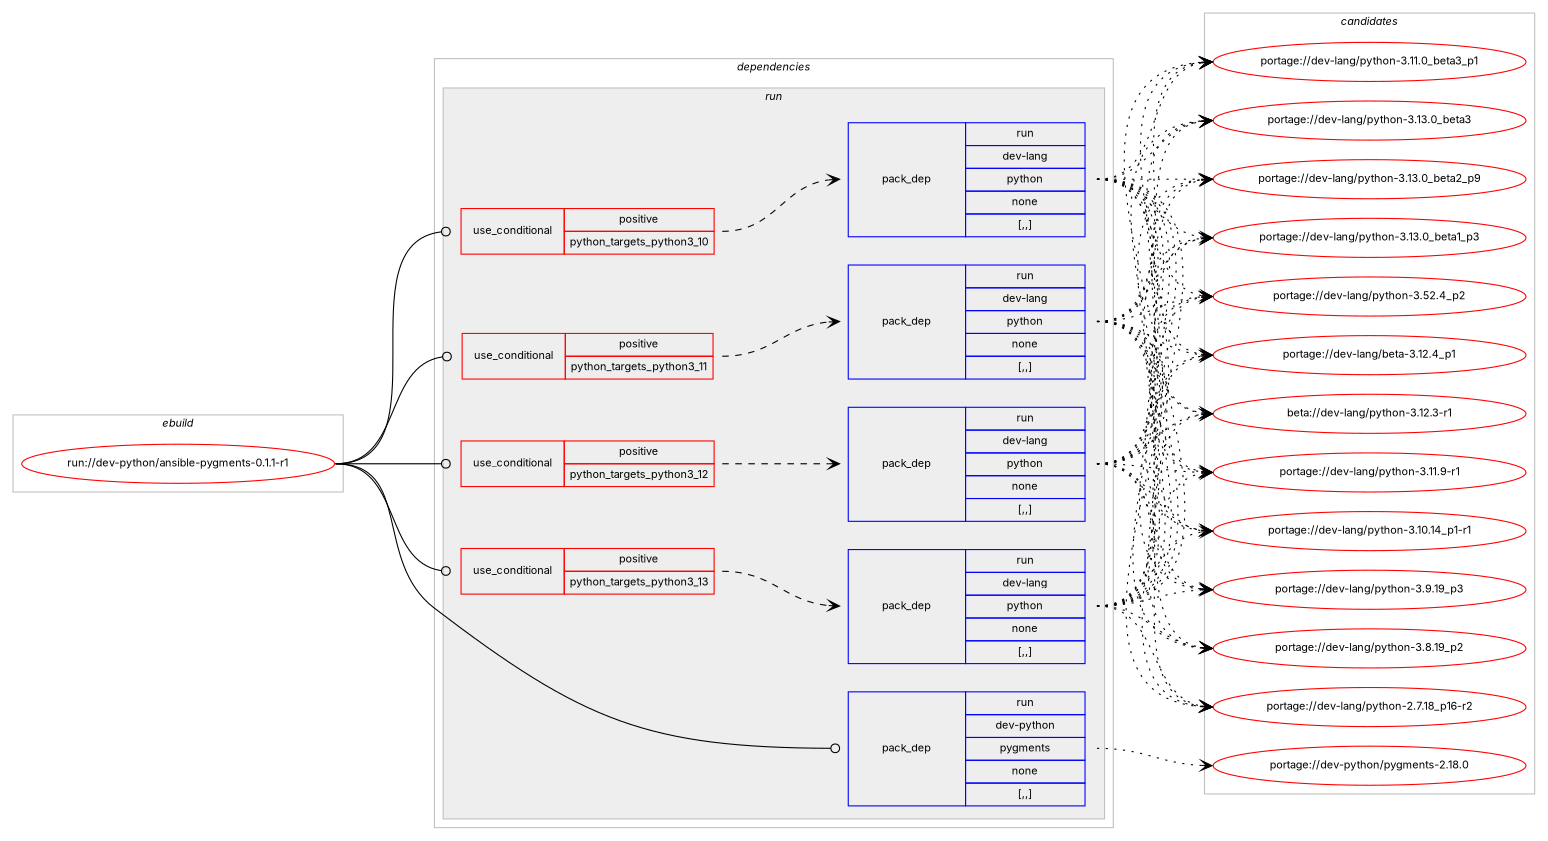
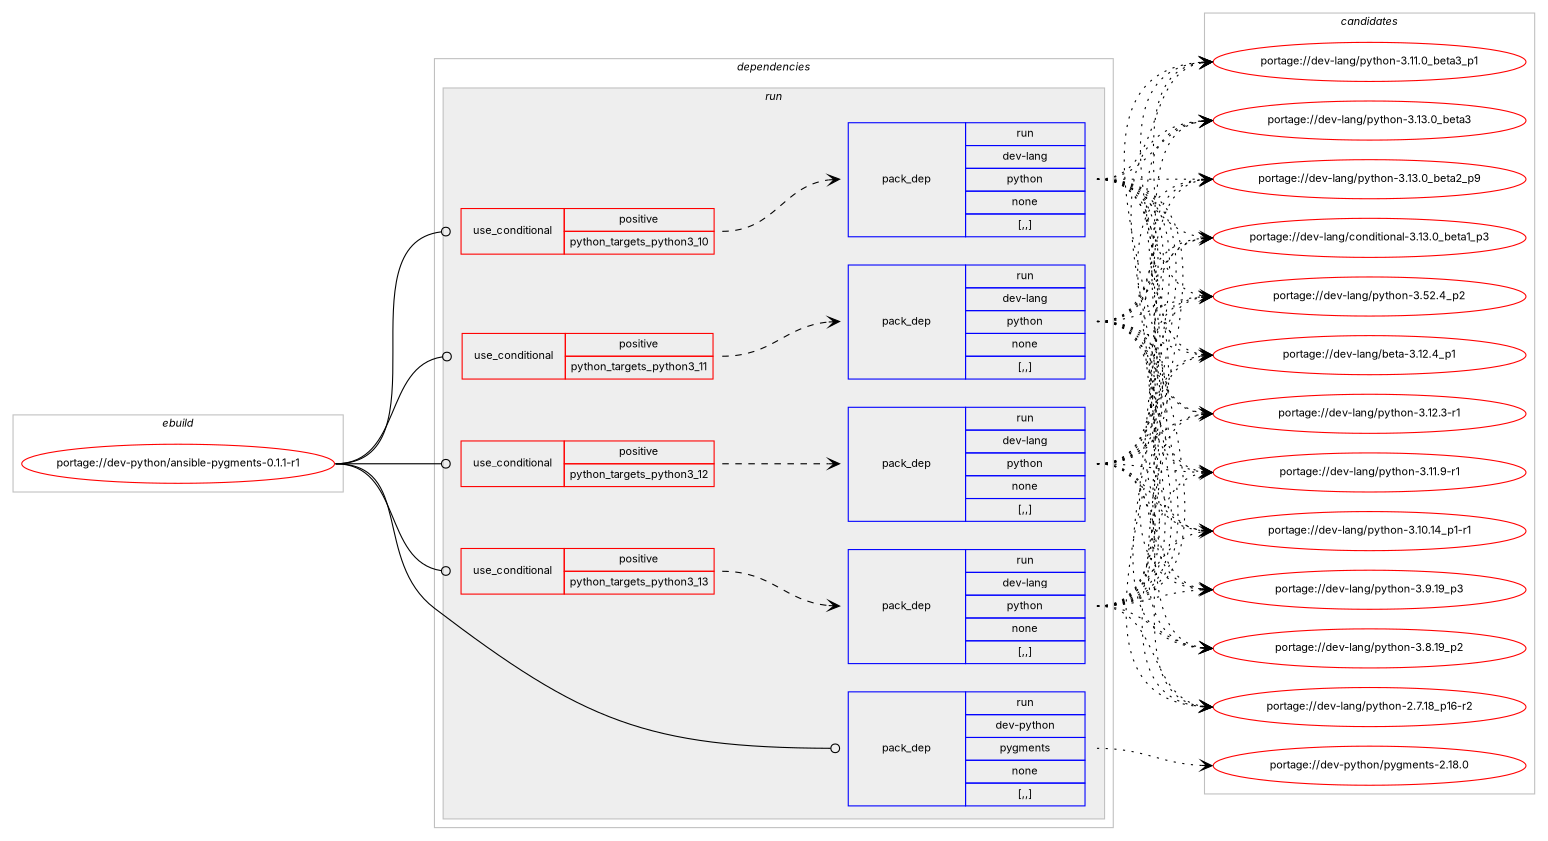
(1370, 238) -> (1370, 238)
(1370, 414) -> (1370, 414)
(178, 464) -> (178, 464)
